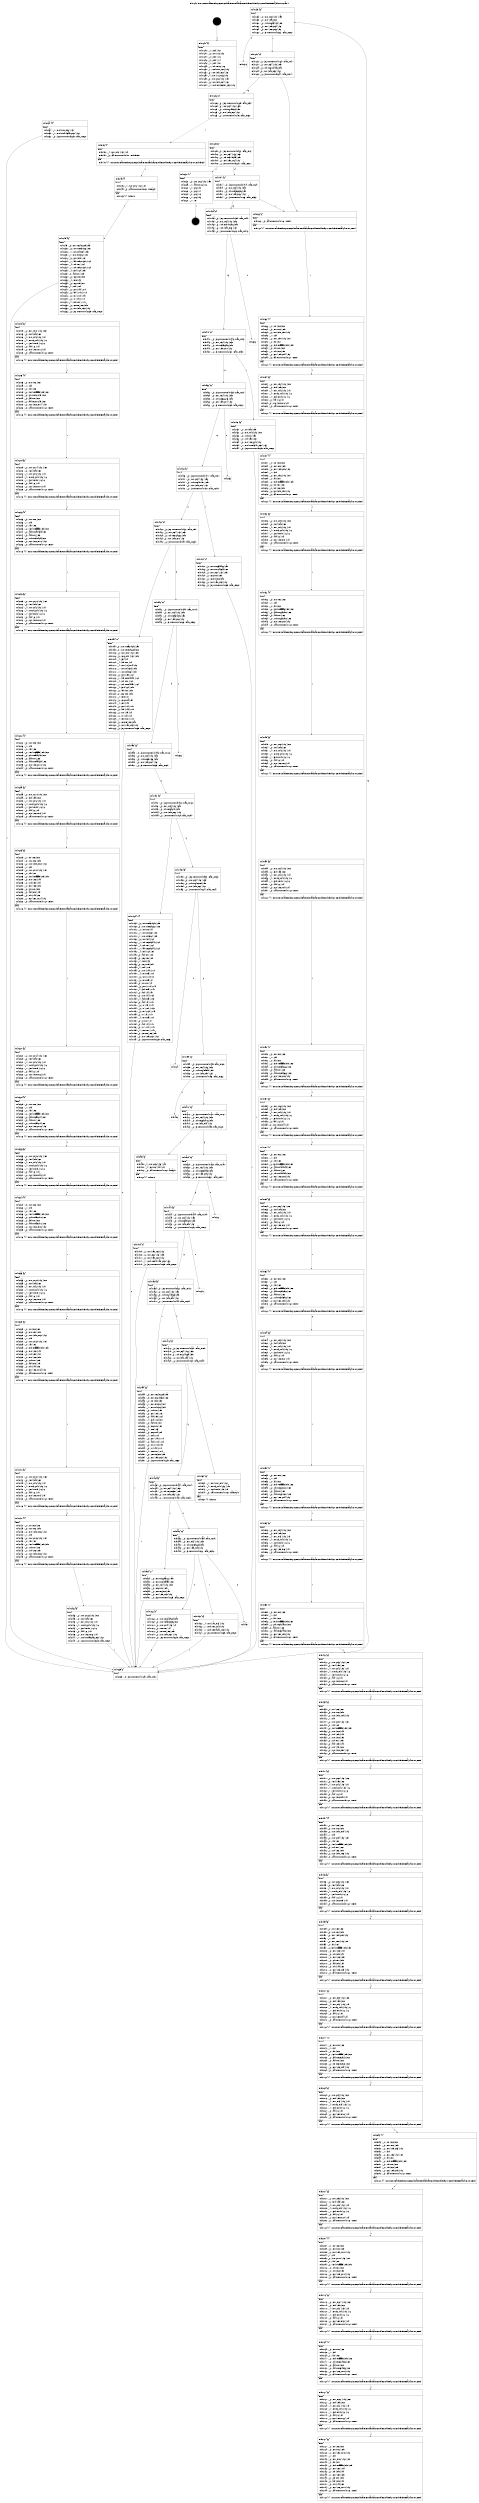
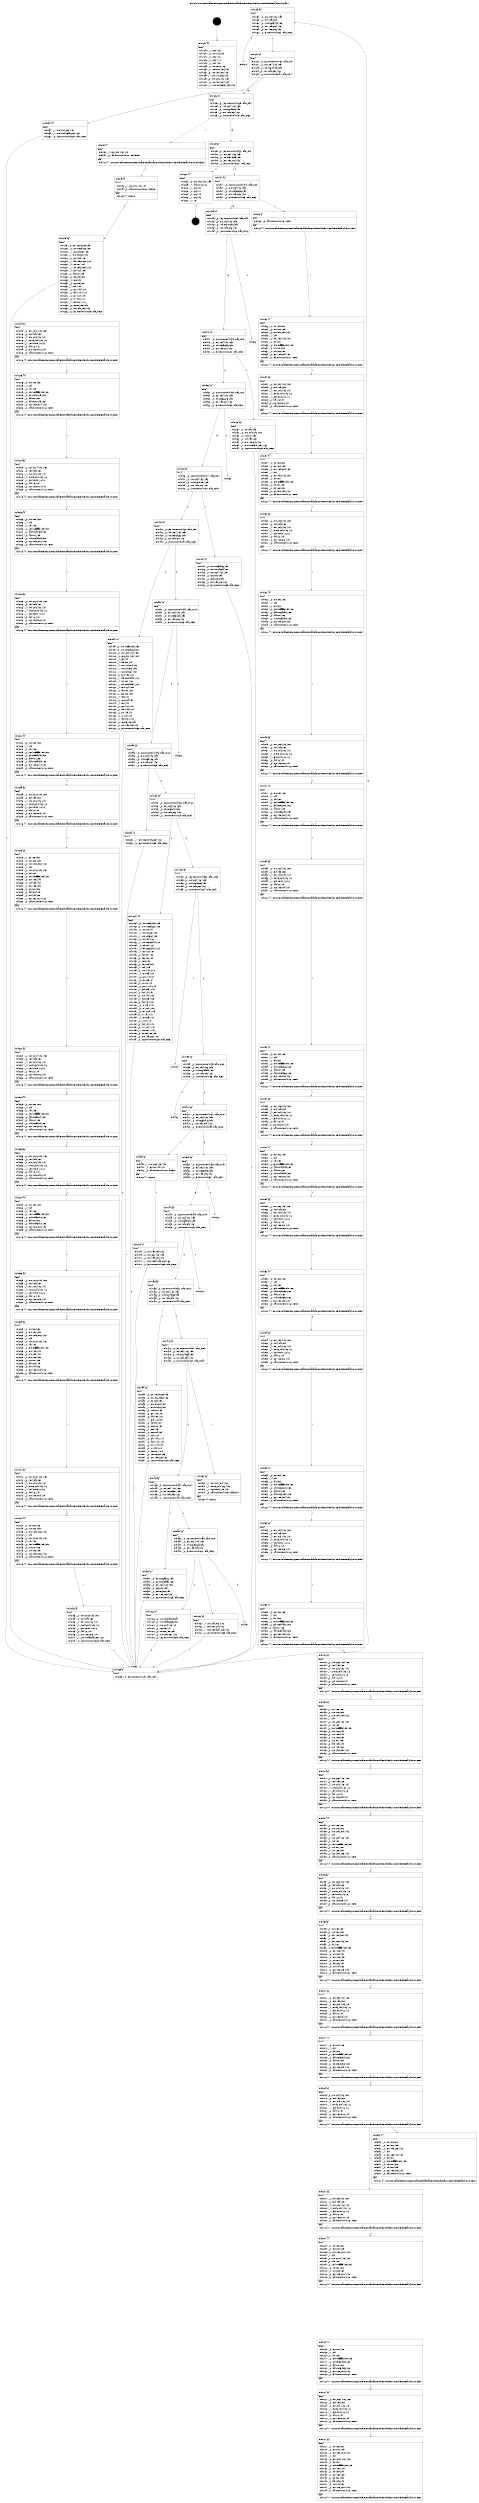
none -> (231, 130)
(289, 144) -> (177, 100)
none -> (311, 806)
none -> (146, 838)
(395, 2186) -> (369, 2158)
(370, 2313) -> none
